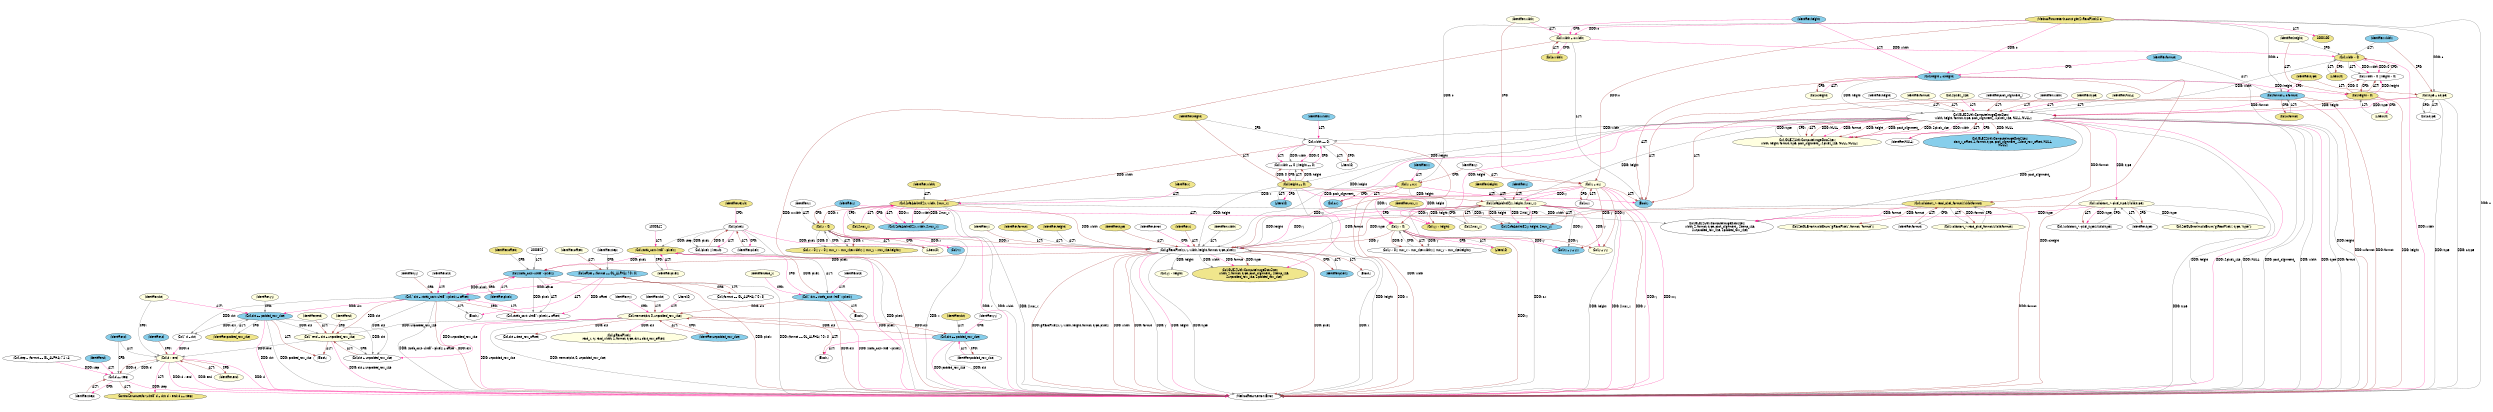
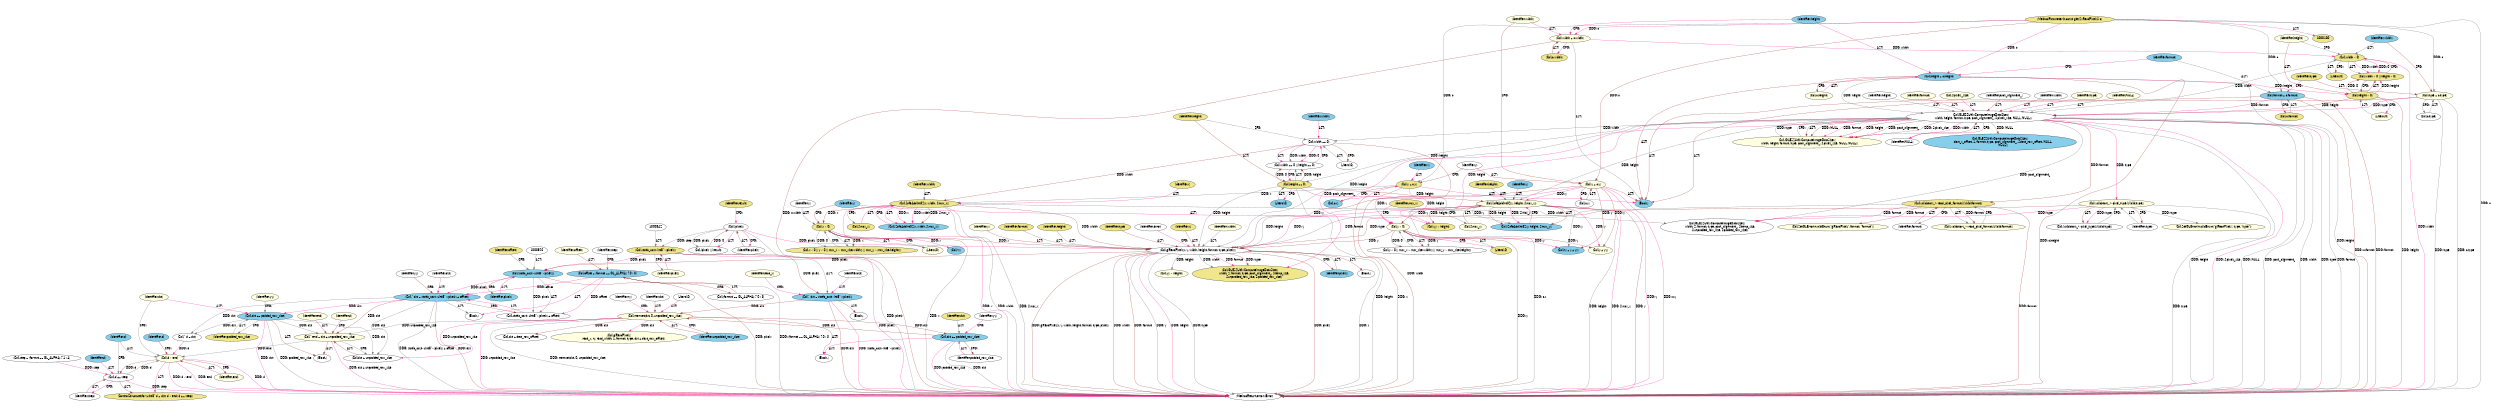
(2377, 77) -> (2377, 77)
(788, 263) -> none
